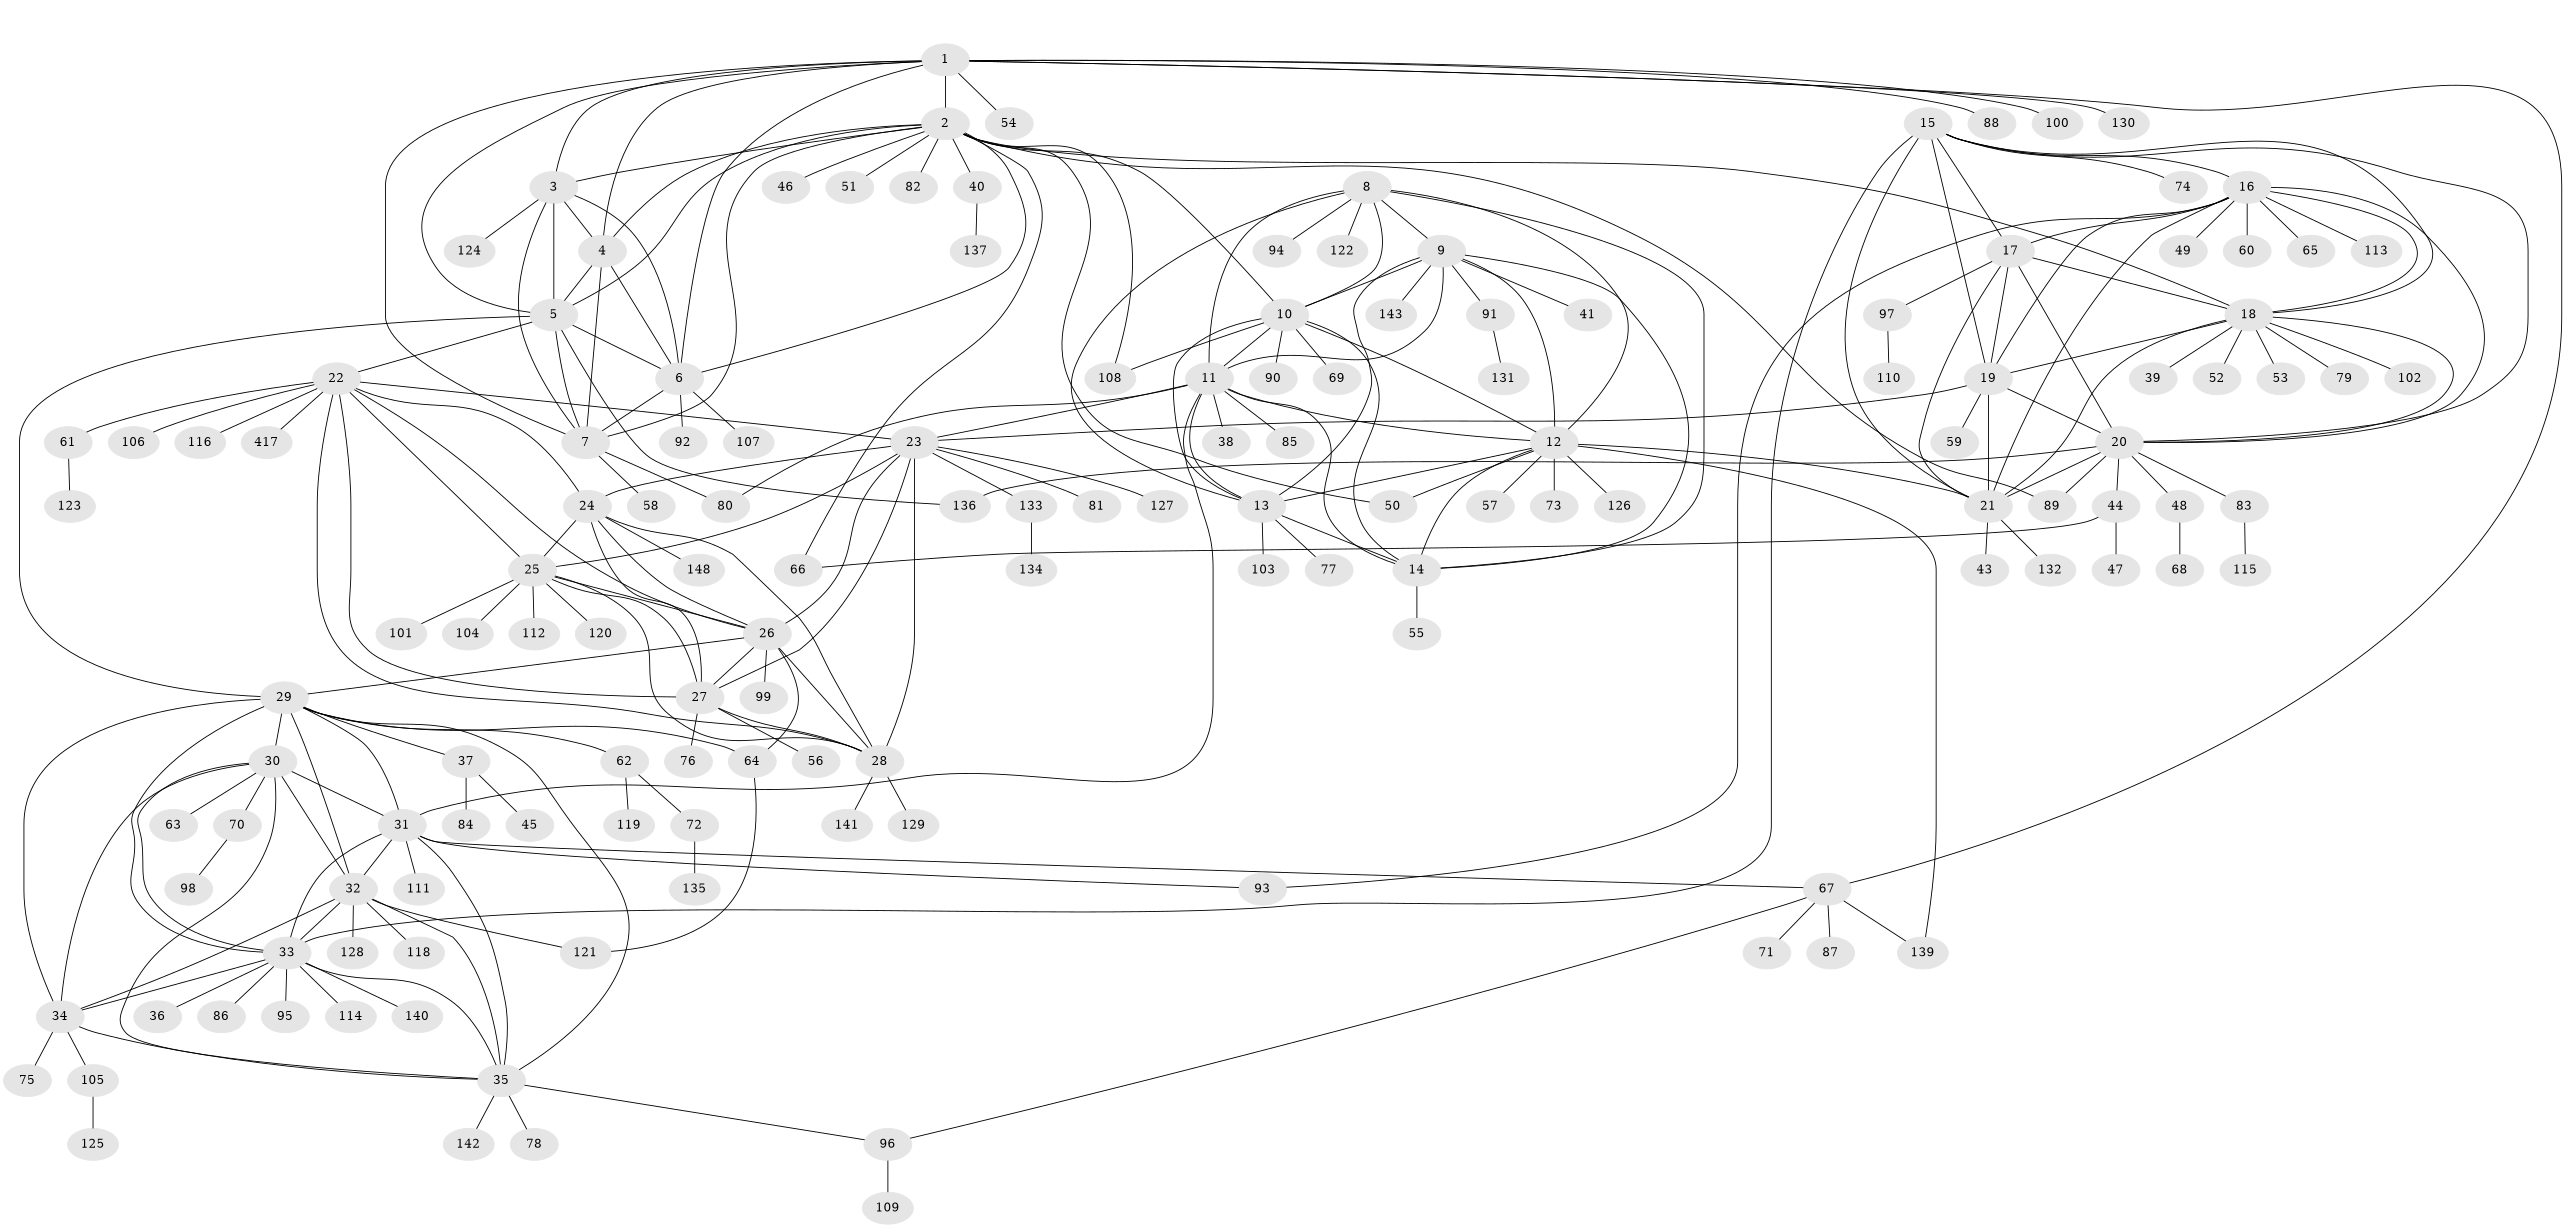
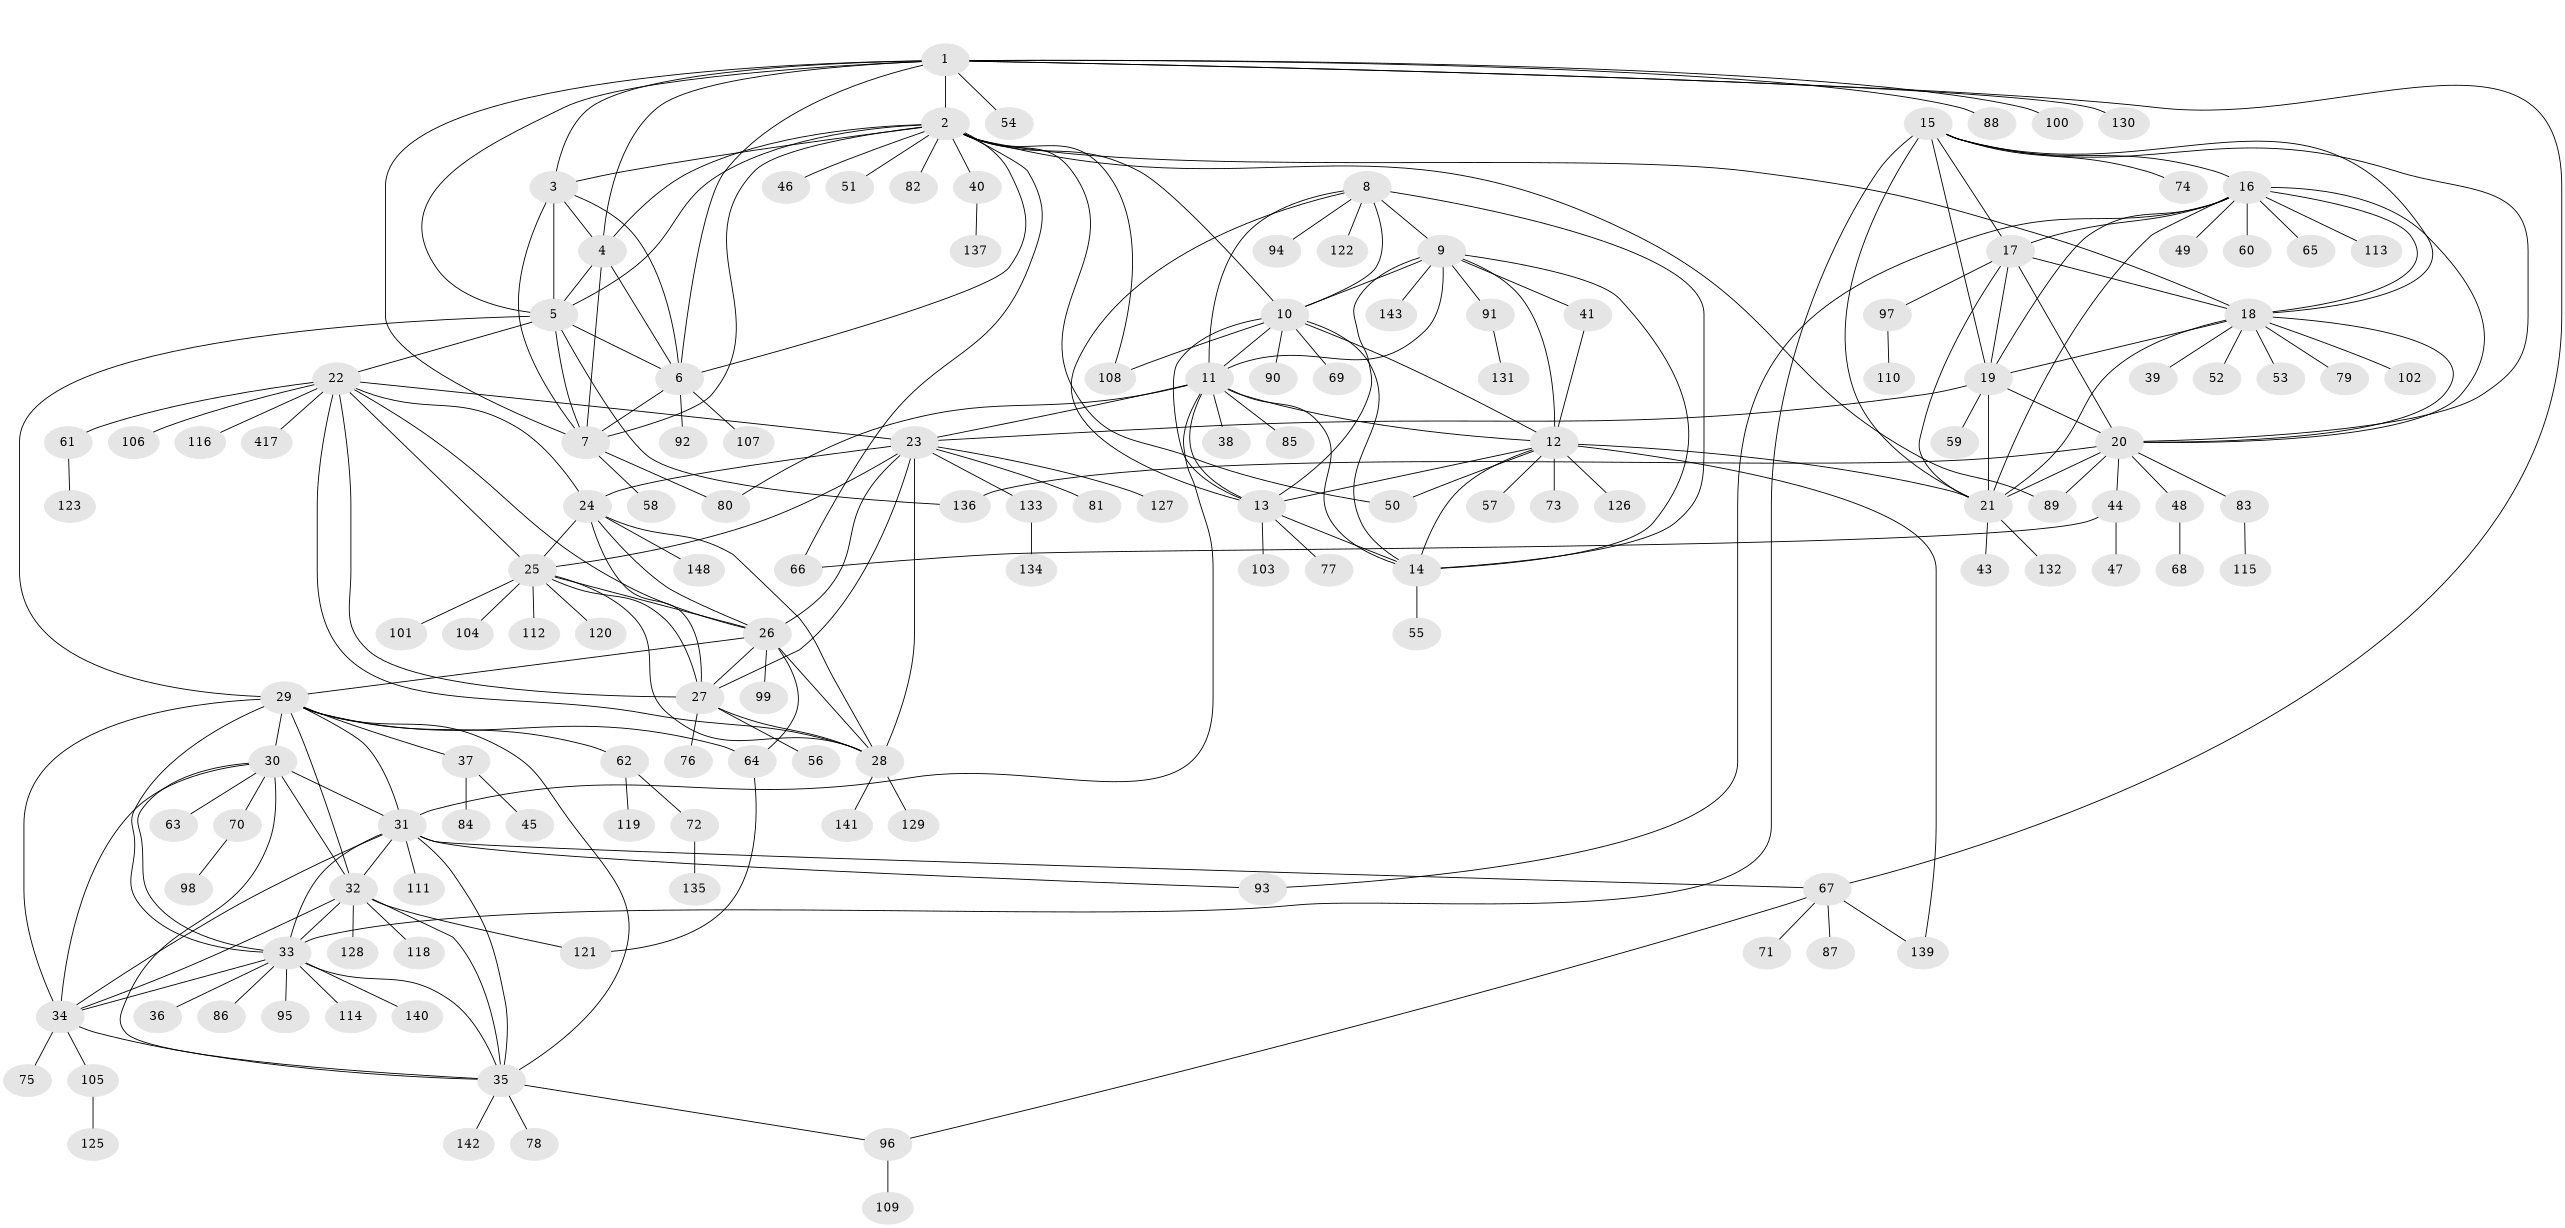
(470, 251) -> none
(1582, 260) -> (1571, 379)
none -> (225, 912)
